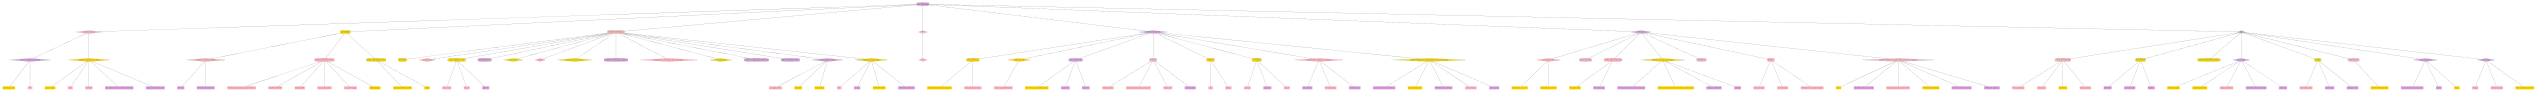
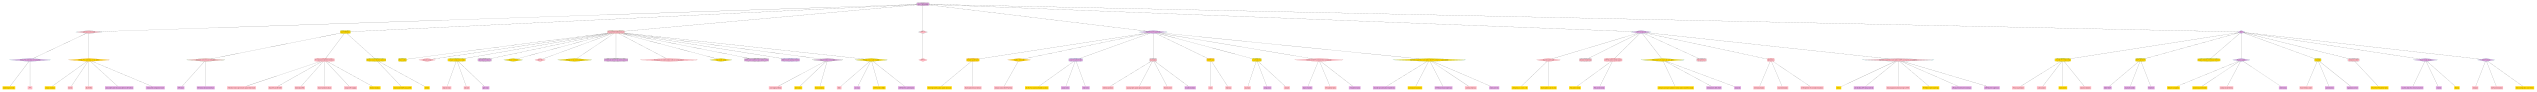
(2063, 60) -> (2063, 60)
(1631, 88) -> none
(2256, 88) -> none
